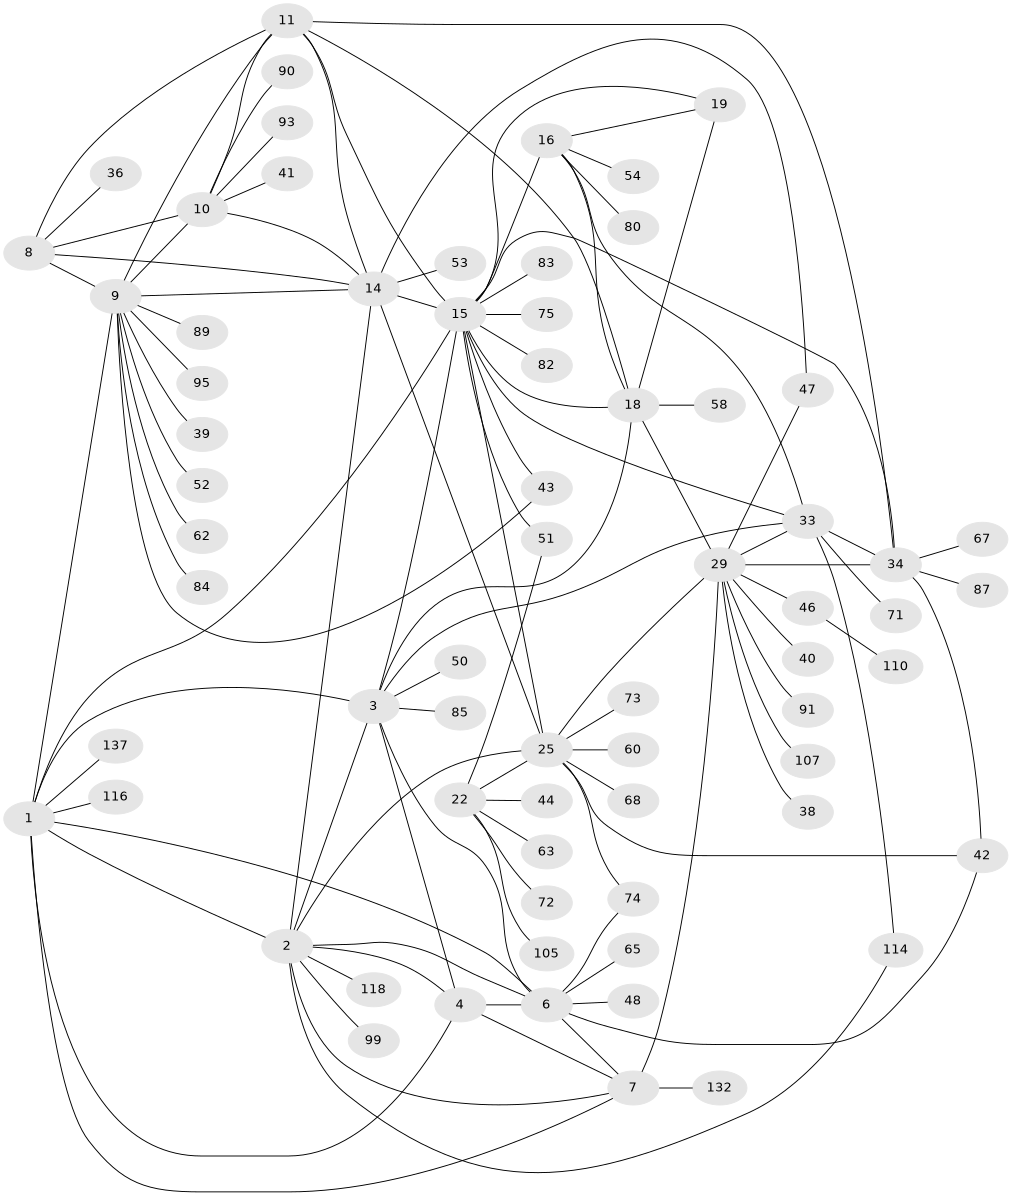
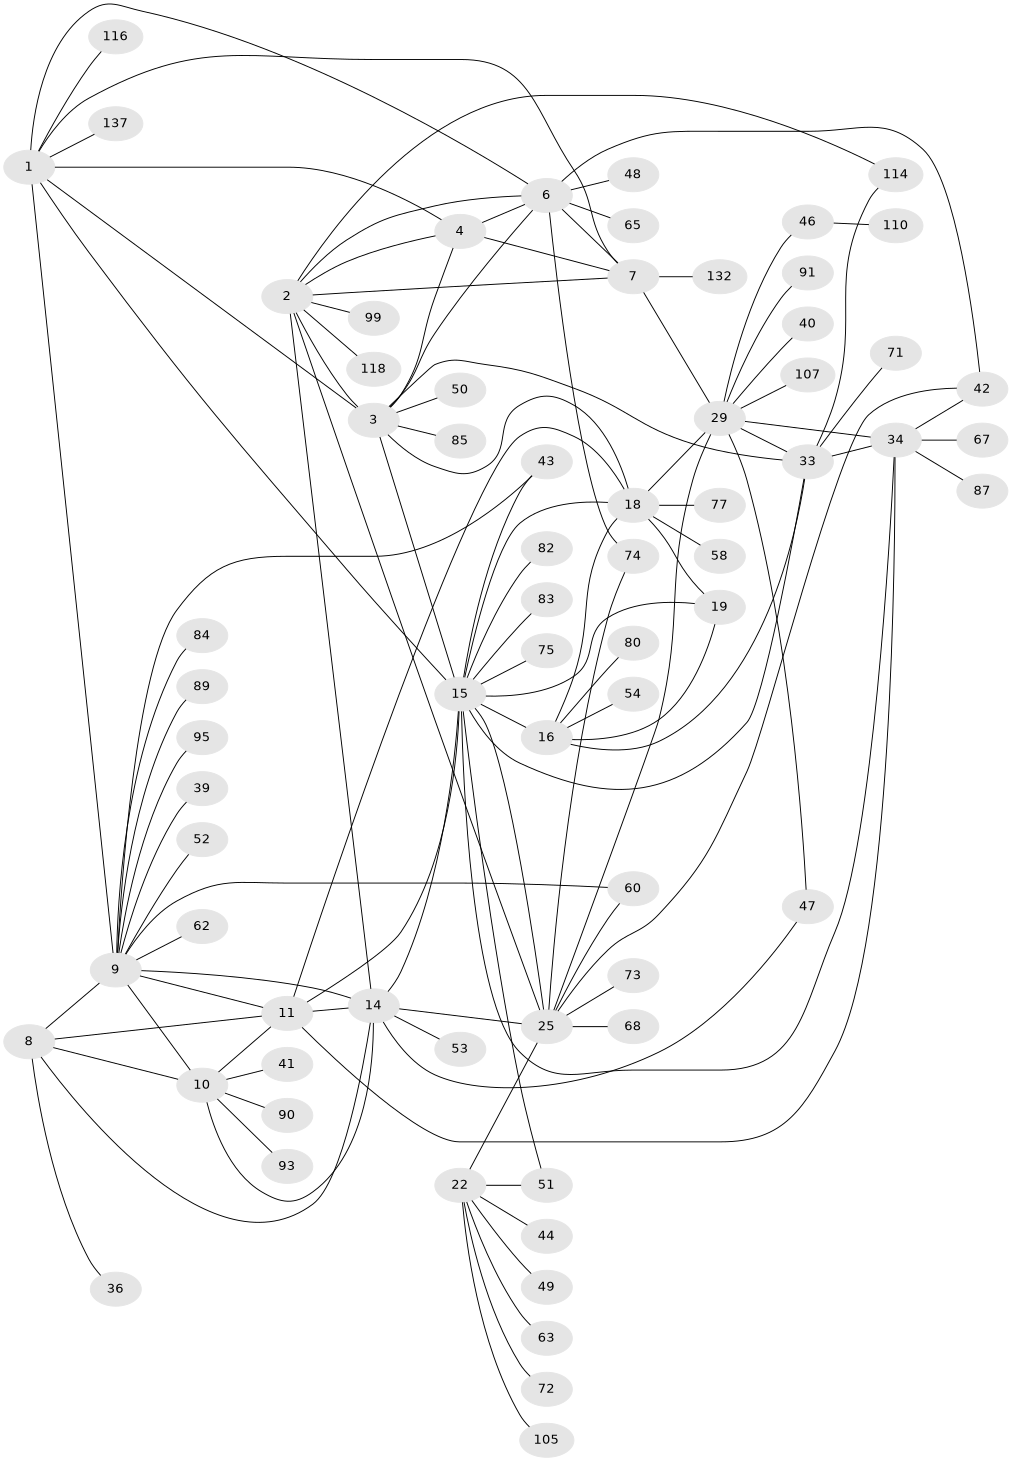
none -> (720, 505)
(808, 812) -> none
none -> (341, 883)
(155, 887) -> none
none -> (547, 1287)
